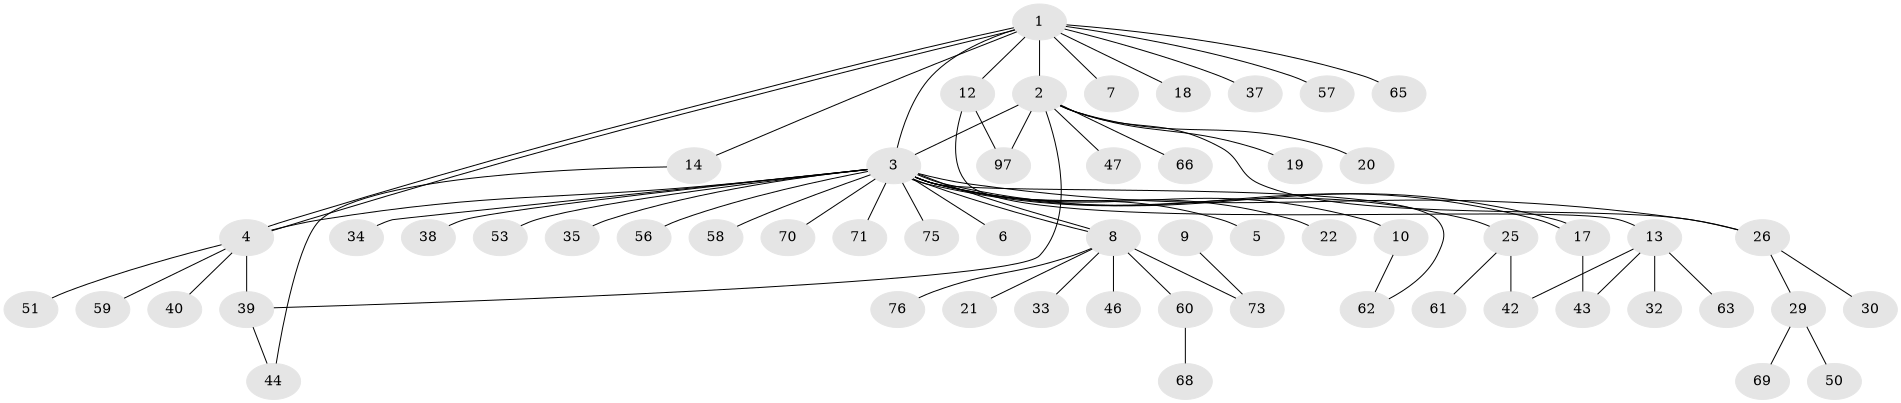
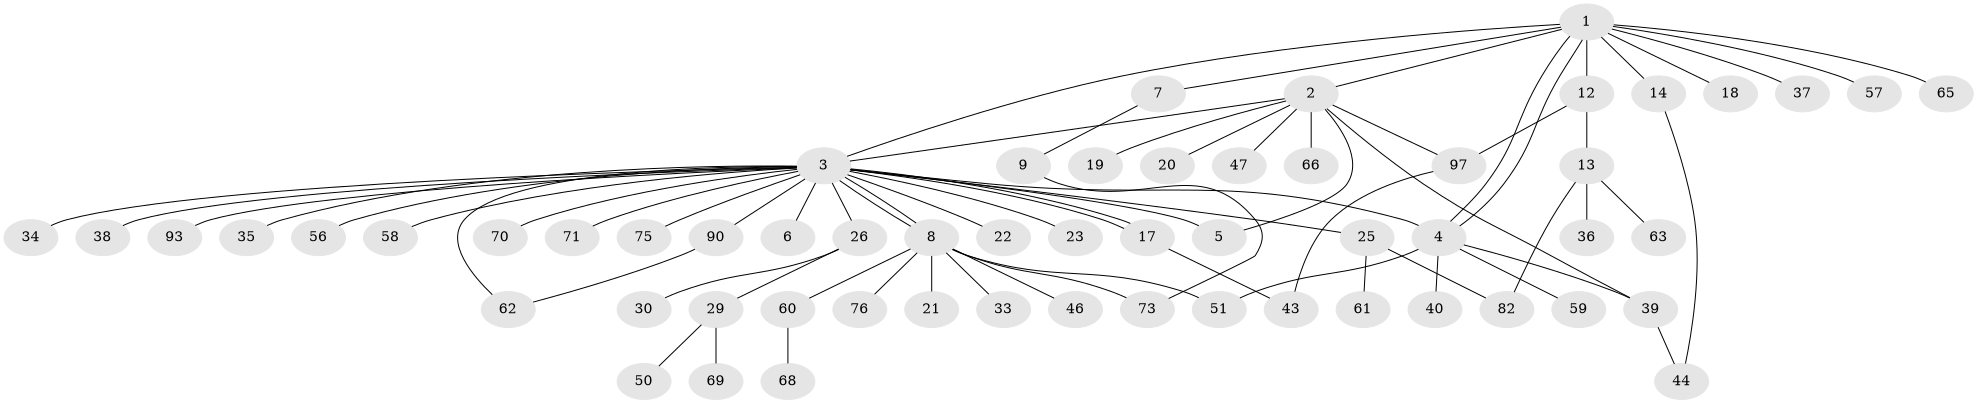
none -> (1082, 135)
(1267, 186) -> (1335, 194)
(500, 238) -> (175, 238)
none -> (1076, 238)
(1401, 238) -> (716, 238)
none -> (1076, 274)
(1619, 274) -> (1340, 212)
(1511, 310) -> (1507, 310)
(1655, 310) -> (1587, 238)
